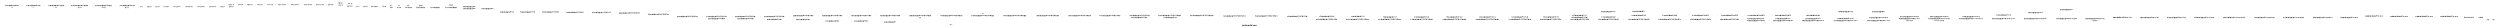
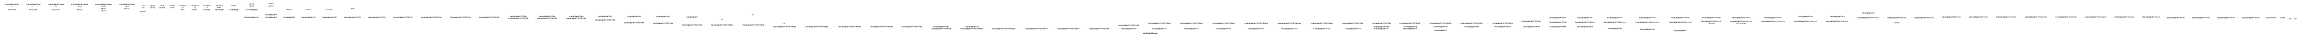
none -> (271, 3)
(282, 5) -> none
(104, 6) -> (104, 4)
(1756, 15) -> (1558, 27)
none -> (252, 17)
